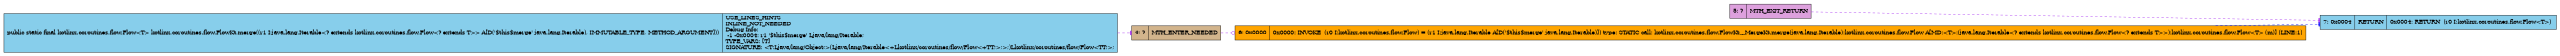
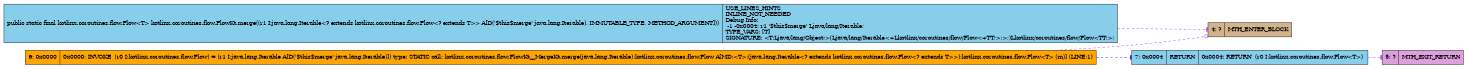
(2065, 16) -> (1374, 57)
(1185, 33) -> (1258, 30)
(1226, 33) -> (1130, 45)
